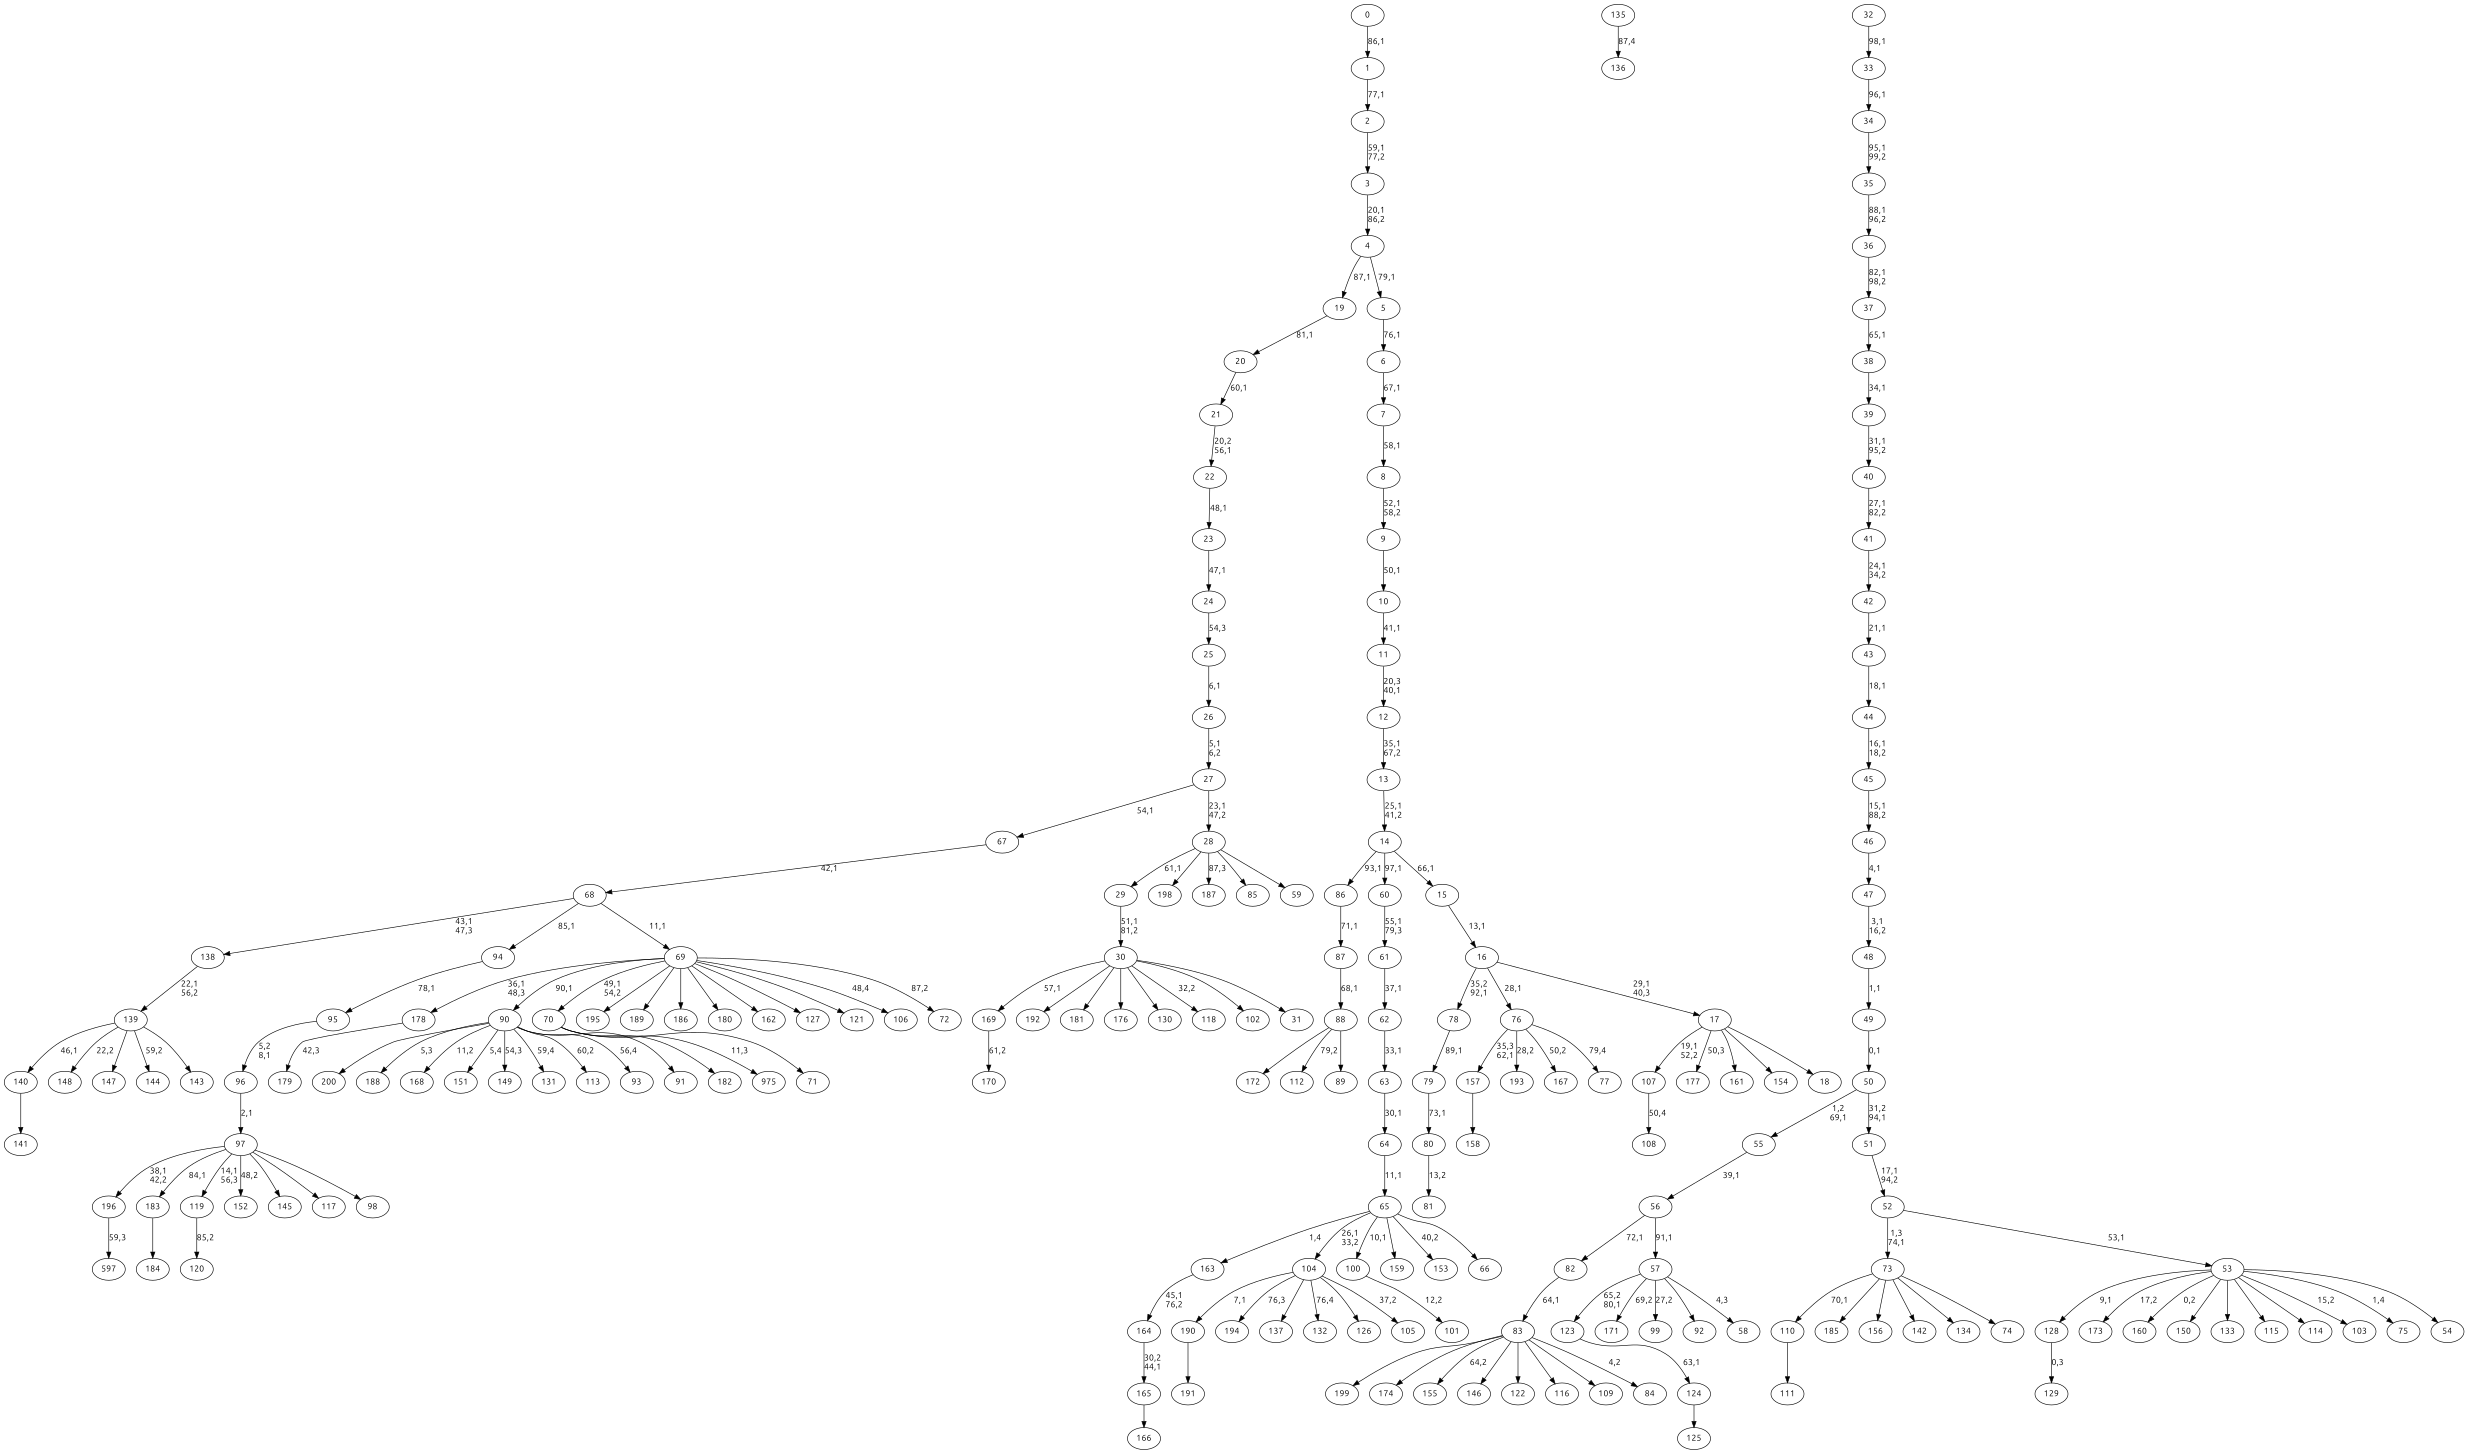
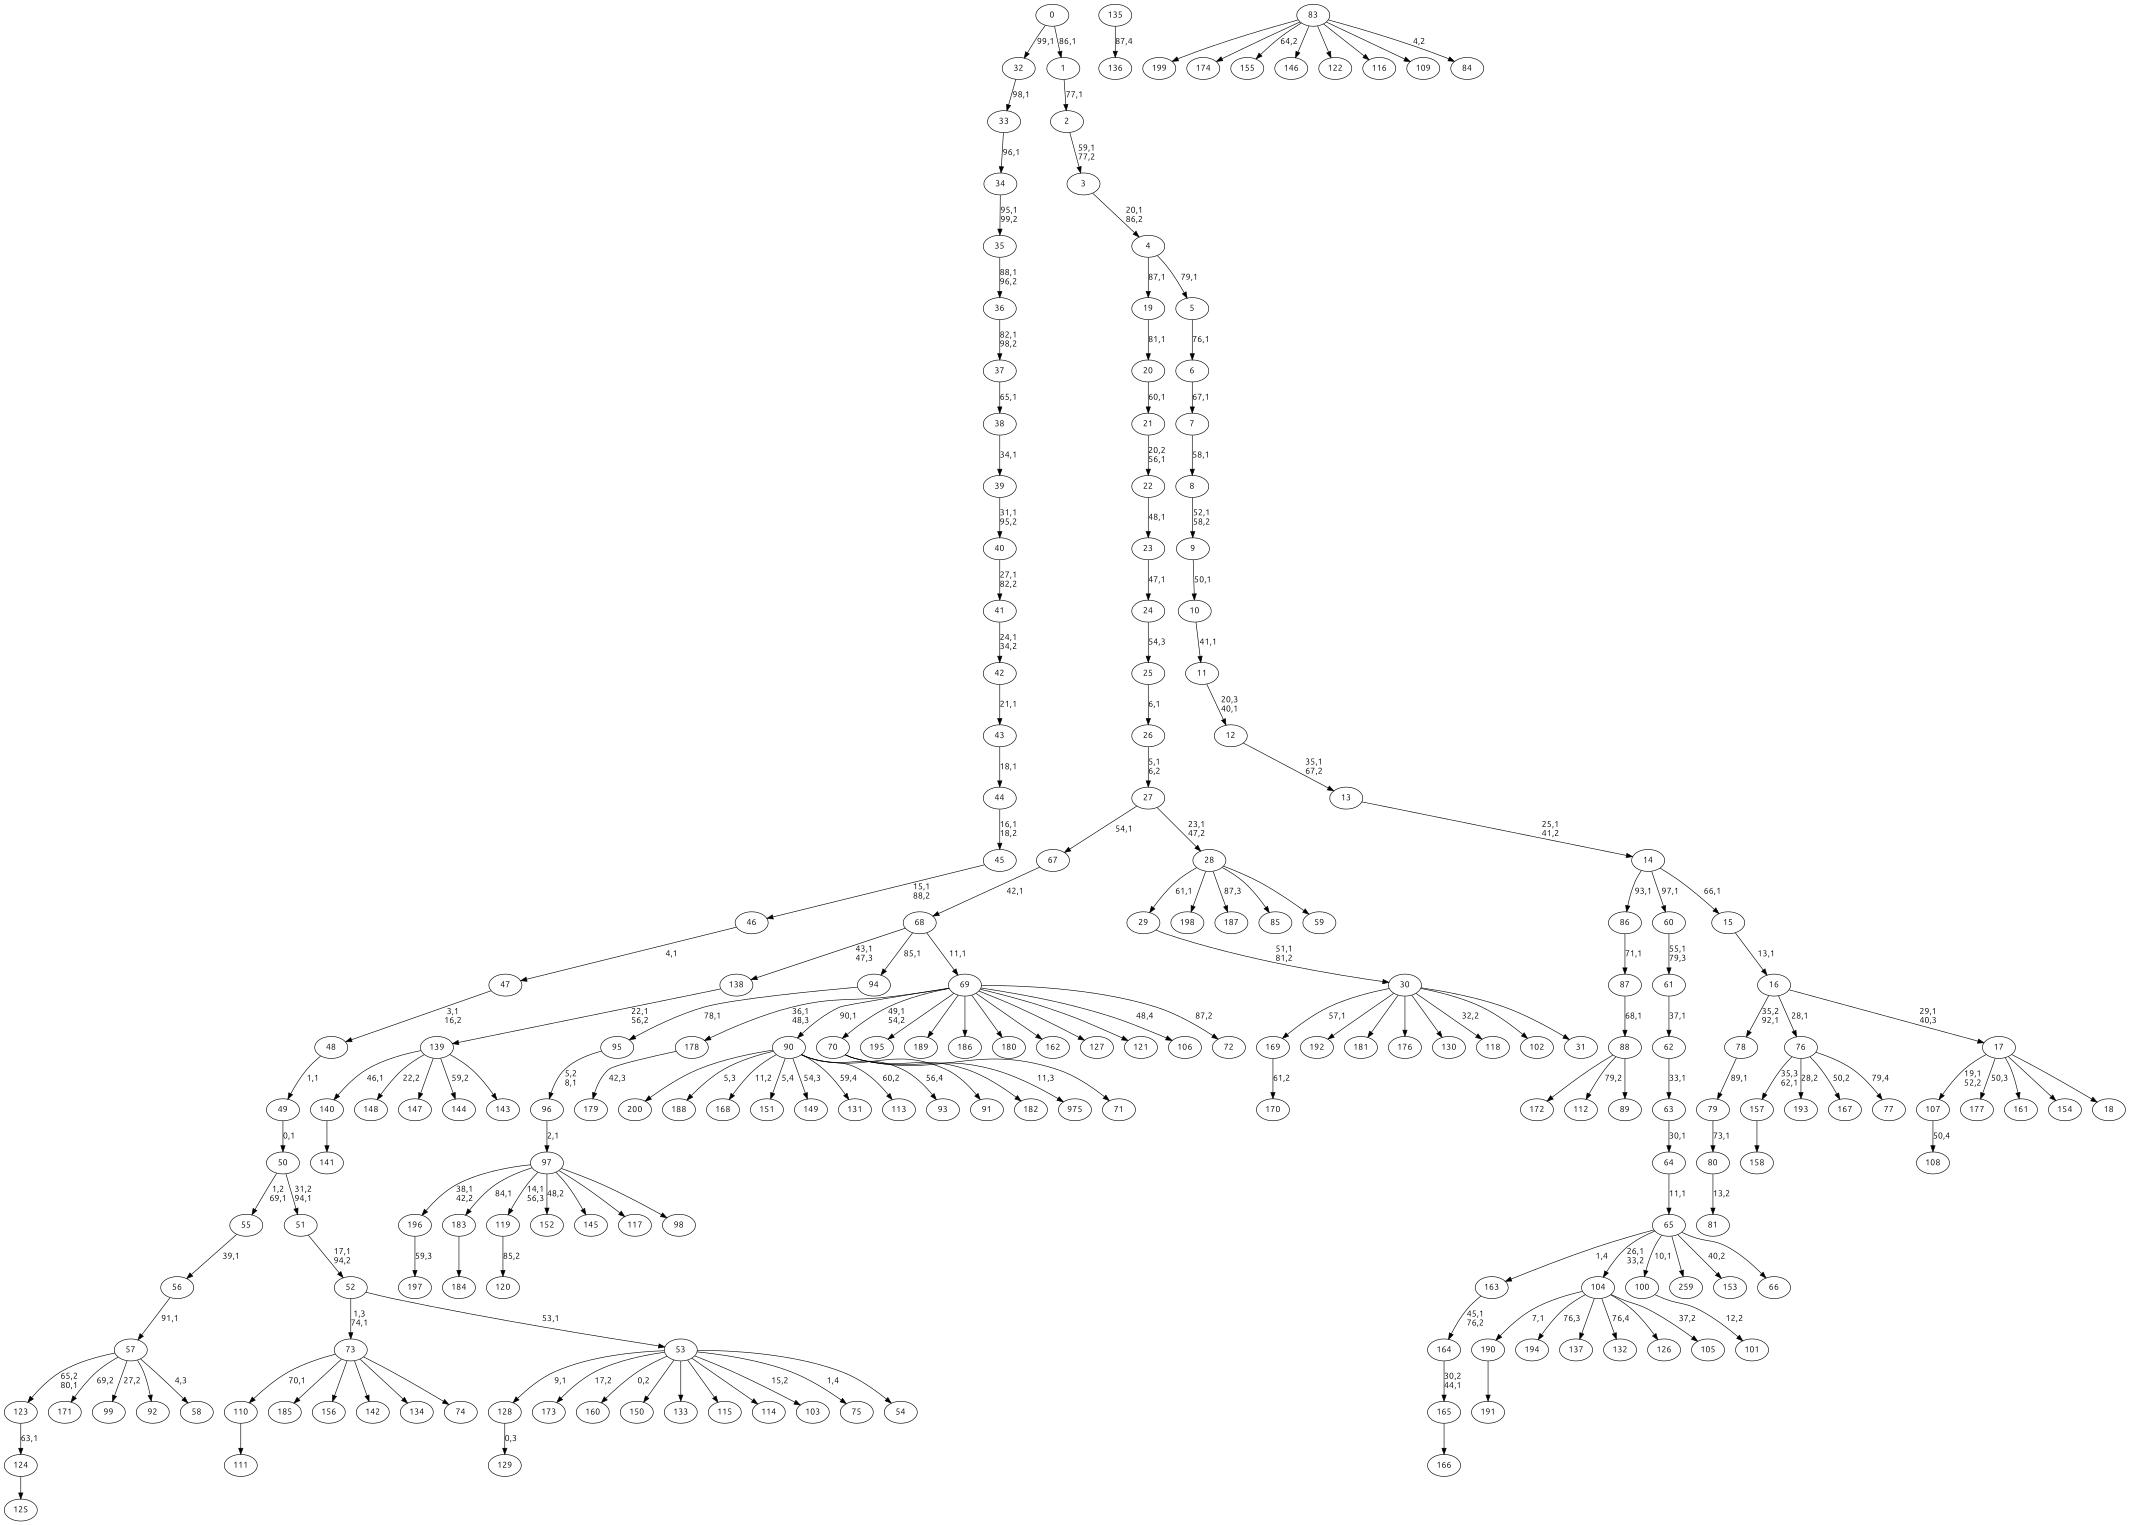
none -> (1036, 39)
(109, 1269) -> (415, 1288)
(1397, 1269) -> (1686, 1288)
(1571, 1269) -> none
